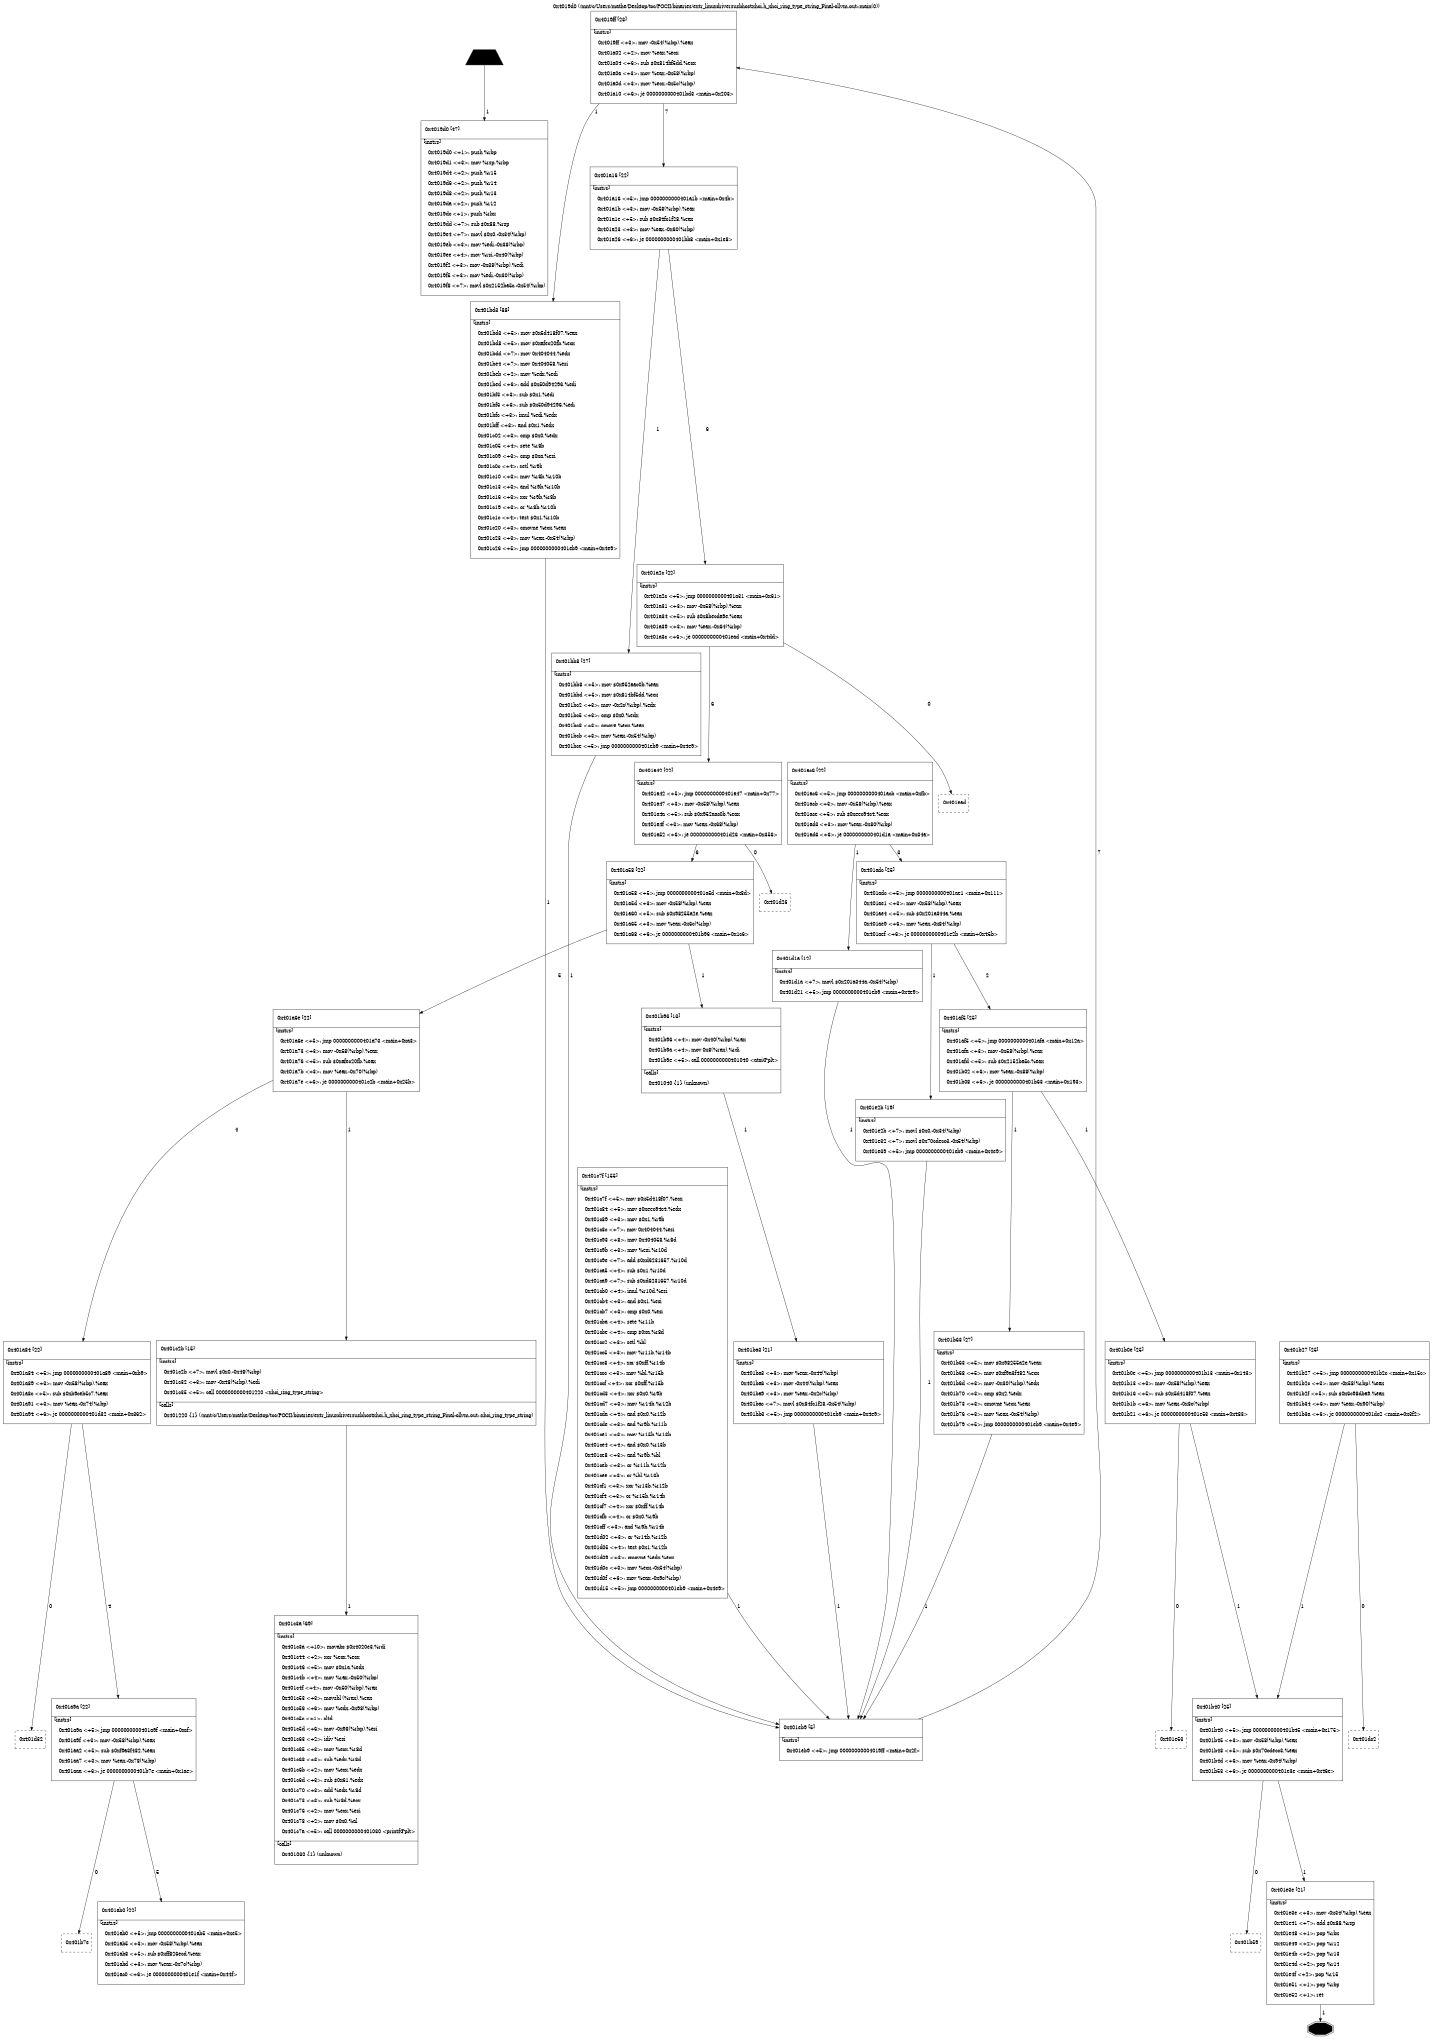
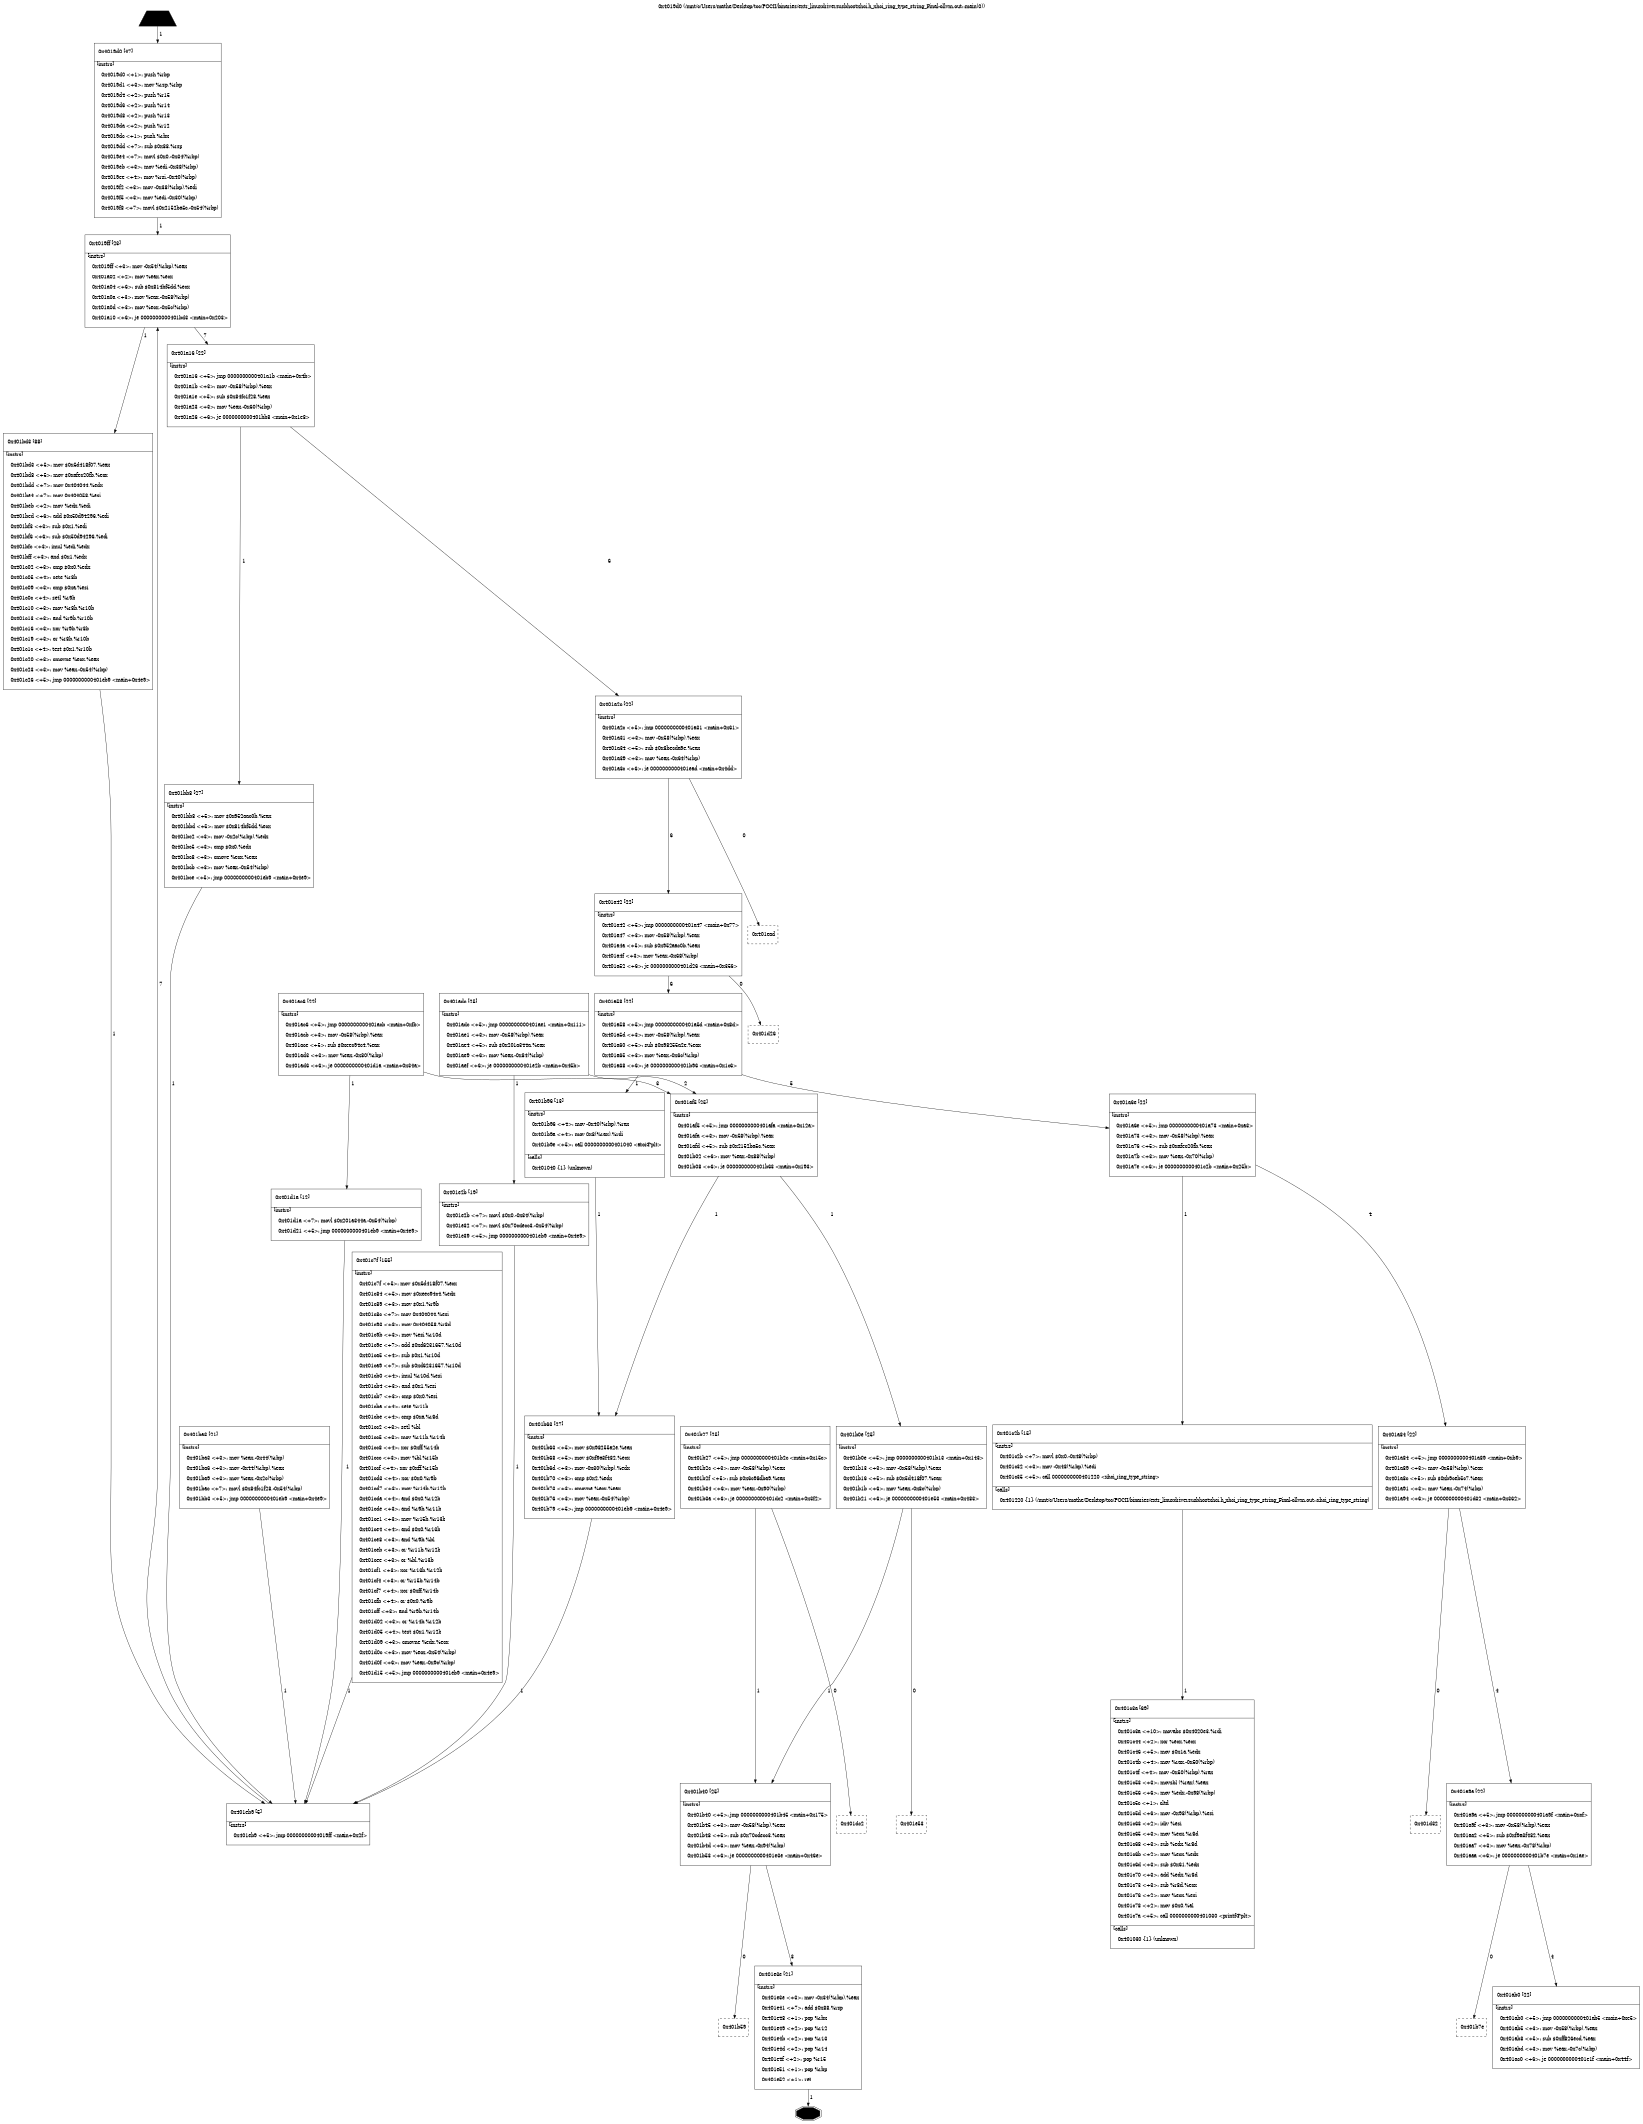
none -> (158, 225)
(895, 852) -> (546, 1079)
(760, 1216) -> (597, 1295)
(157, 1873) -> (1552, 1957)
(1304, 1873) -> (792, 1957)
